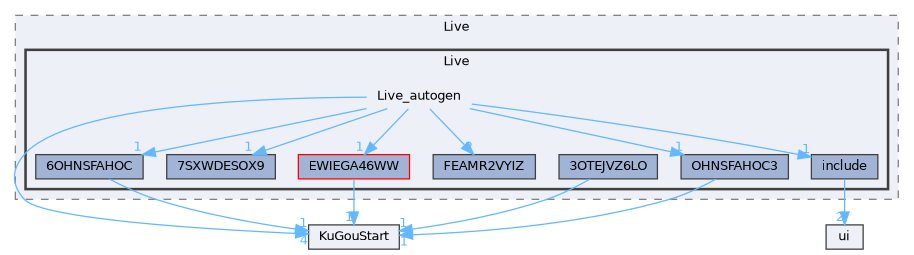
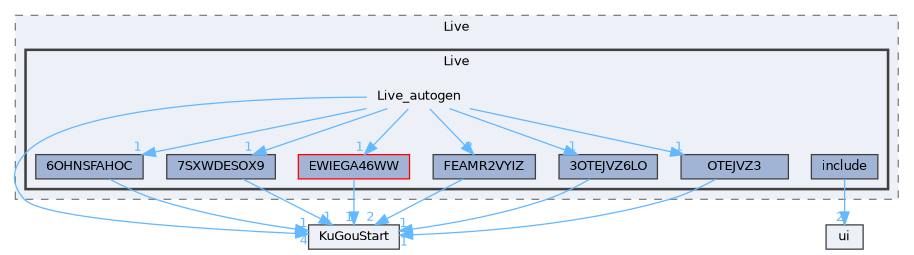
(635, 127) -> (507, 129)
(735, 167) -> (735, 167)
none -> (299, 208)
none -> (408, 208)
